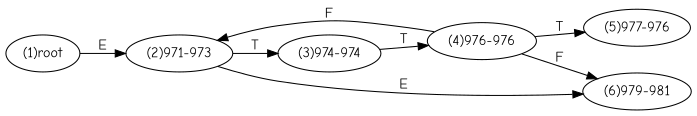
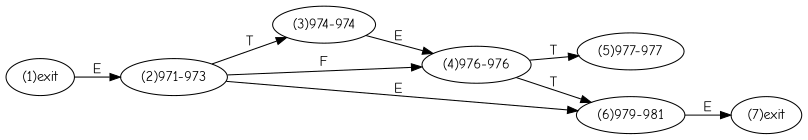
(330, 21) -> (319, 71)
(637, 28) -> (631, 51)
(404, 40) -> (399, 36)
(43, 53) -> (40, 77)
(560, 58) -> (554, 83)
none -> (766, 115)
